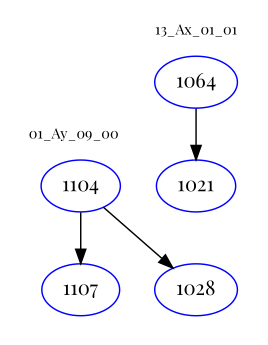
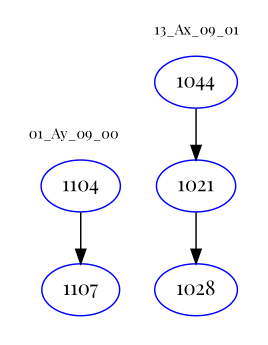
(197, 31) -> (197, 31)
(196, 82) -> (196, 82)
(122, 224) -> (196, 231)
